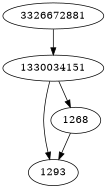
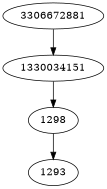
(53, 16) -> (53, 16)
(44, 117) -> none
(76, 120) -> (53, 120)
